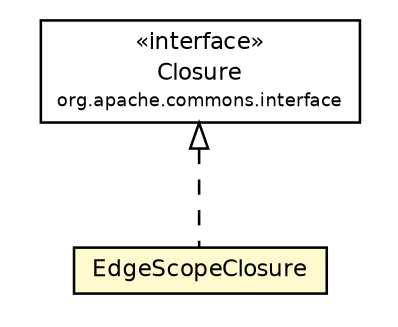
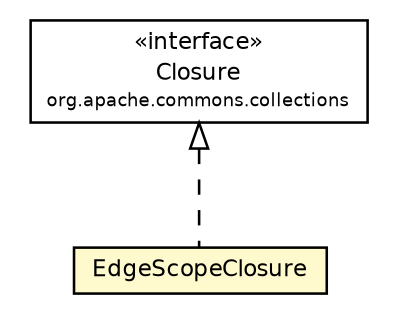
(200, 101) -> (199, 101)
